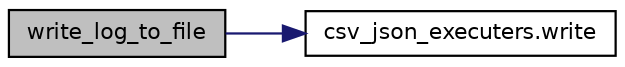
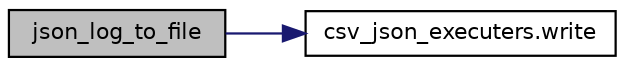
(117, 33) -> (117, 33)
